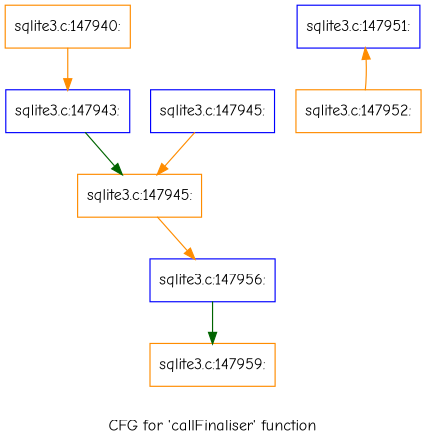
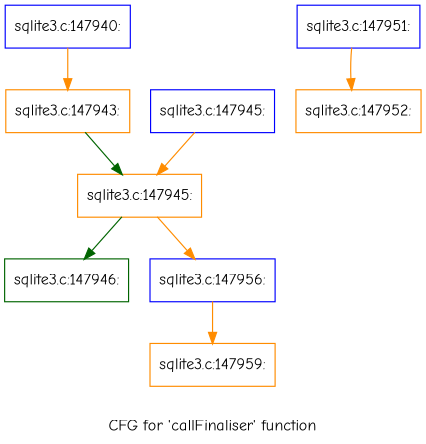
(68, 27) -> (68, 27)
(366, 75) -> (351, 63)
(68, 111) -> (68, 111)
none -> (67, 280)
(213, 317) -> (213, 317)
